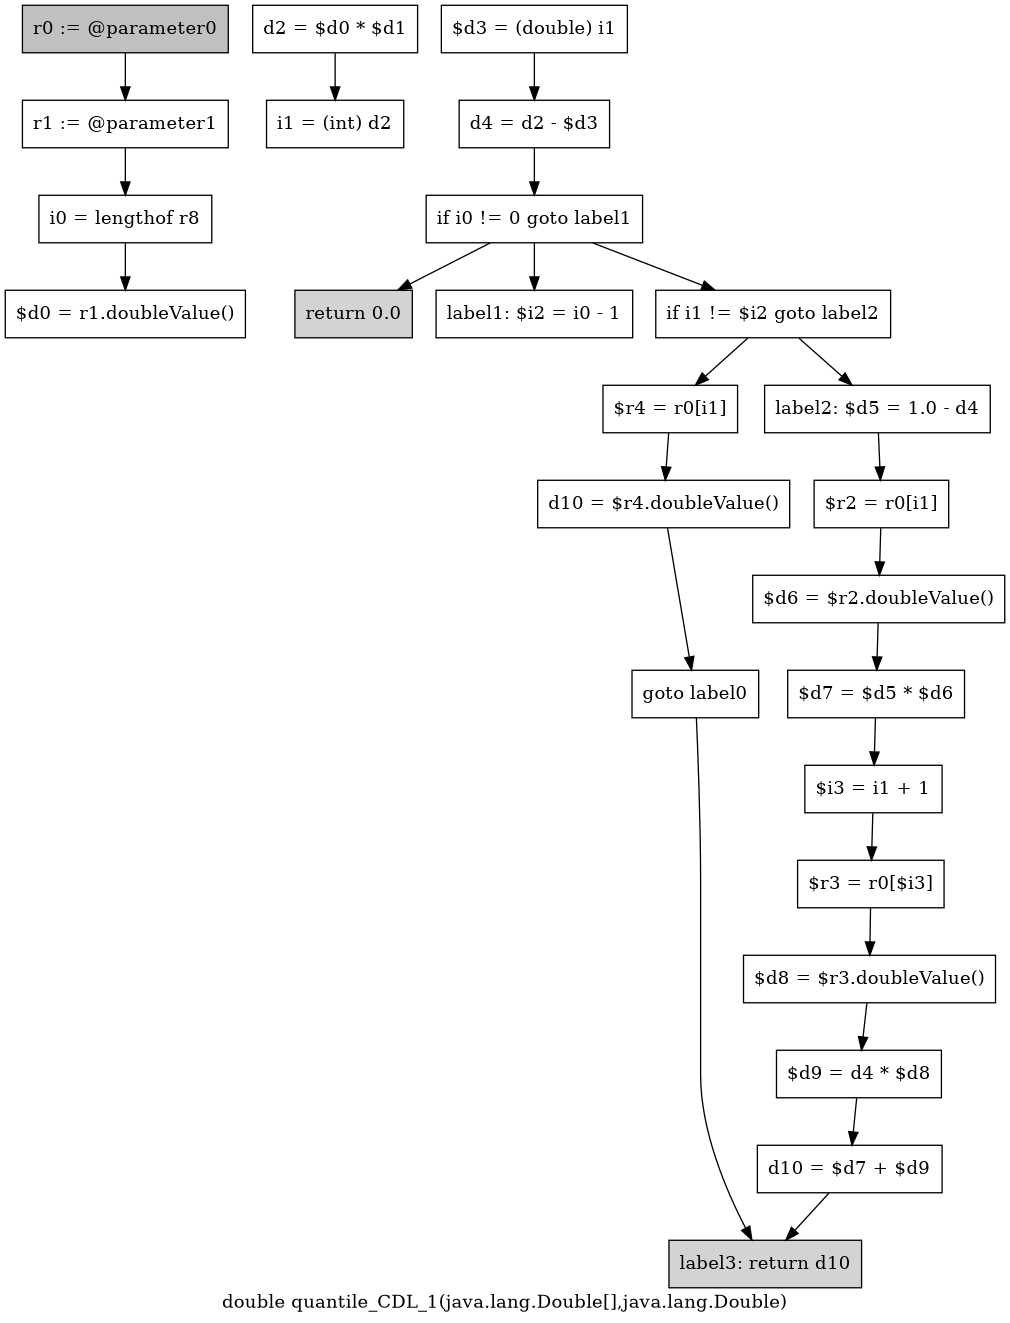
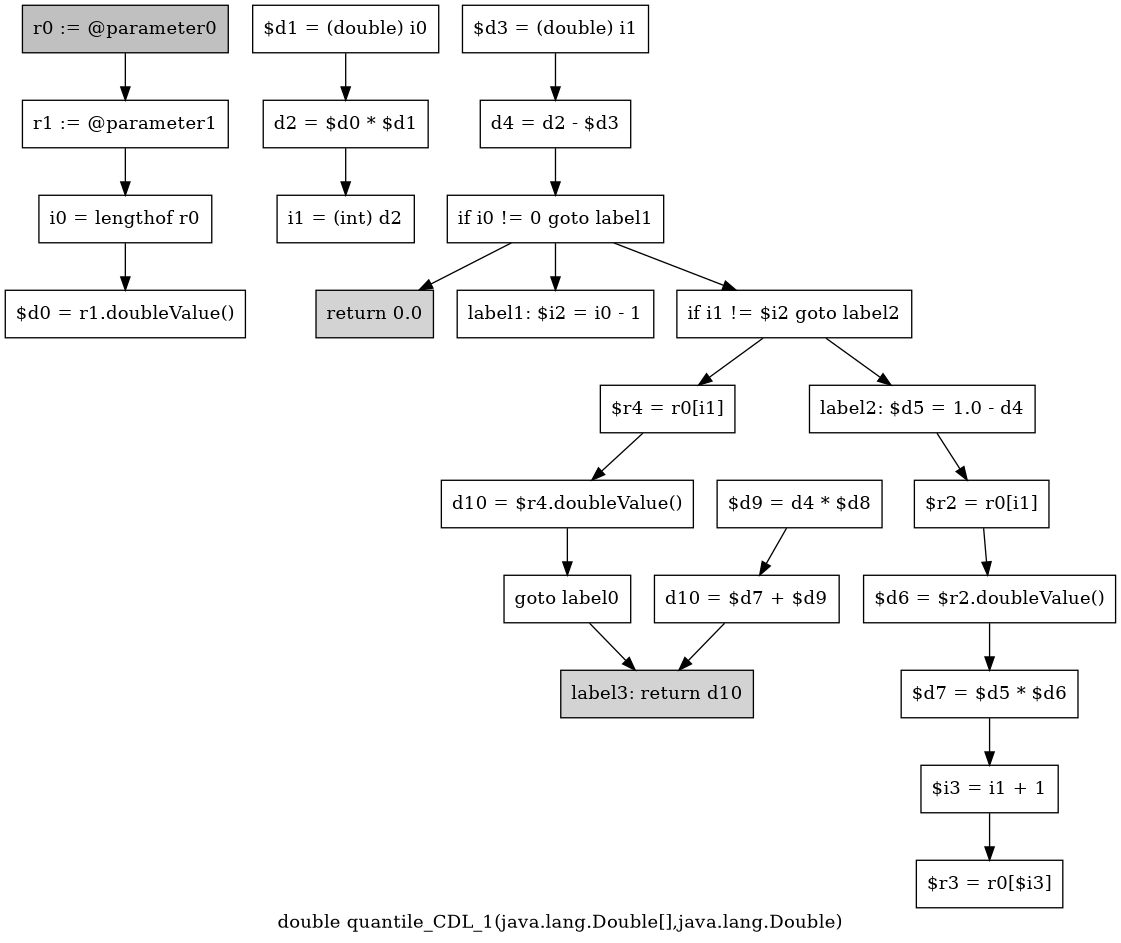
none -> (346, 29)
(125, 219) -> (125, 219)
(870, 979) -> none
